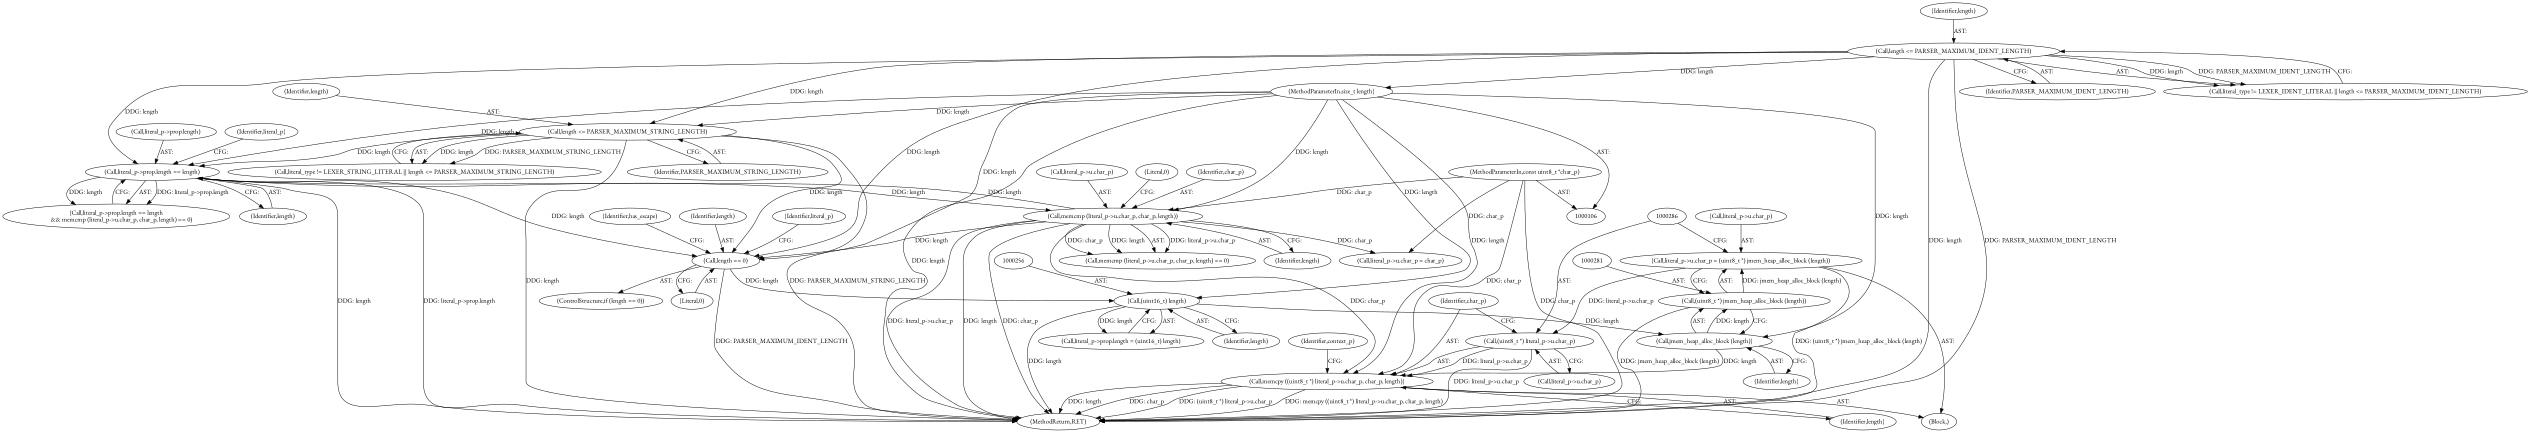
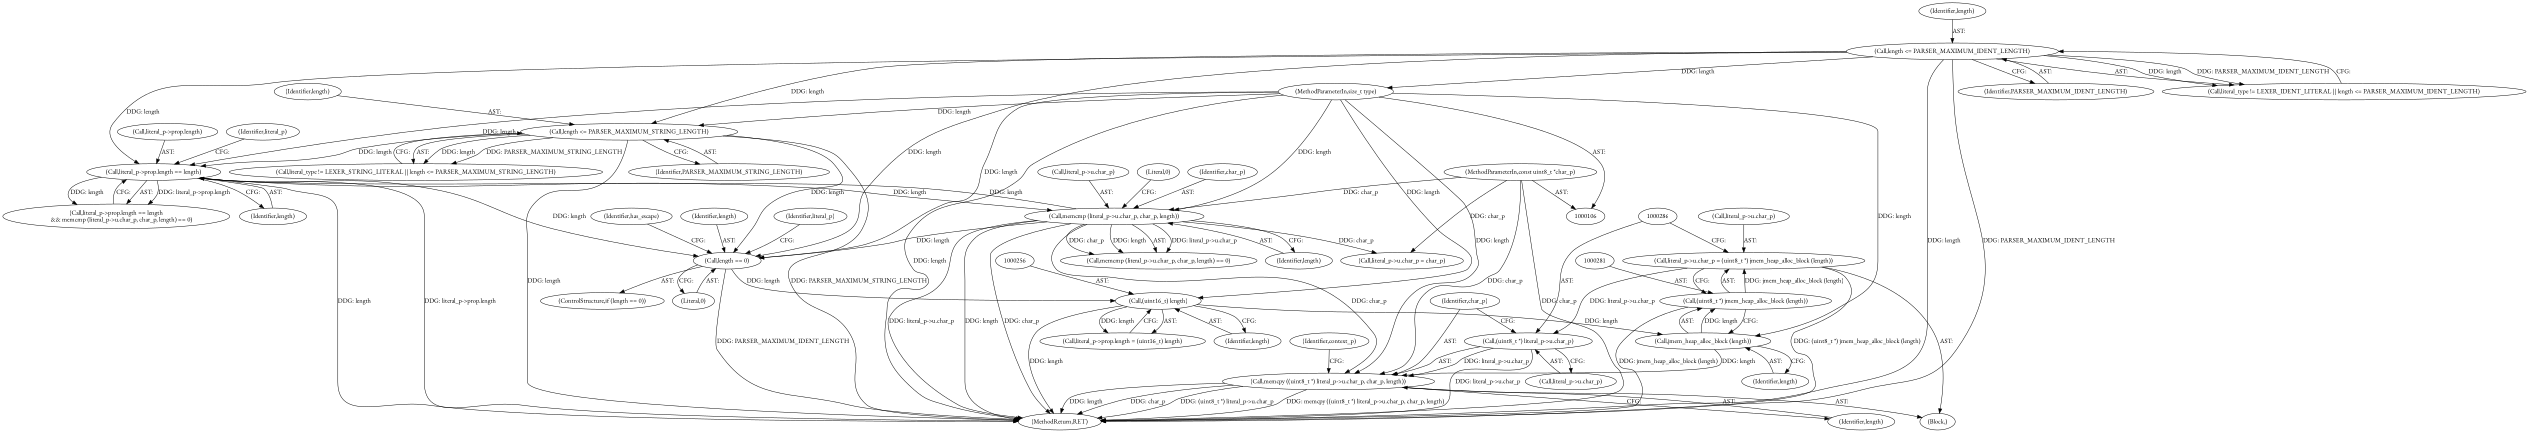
(1332, 92) -> (1336, 92)
